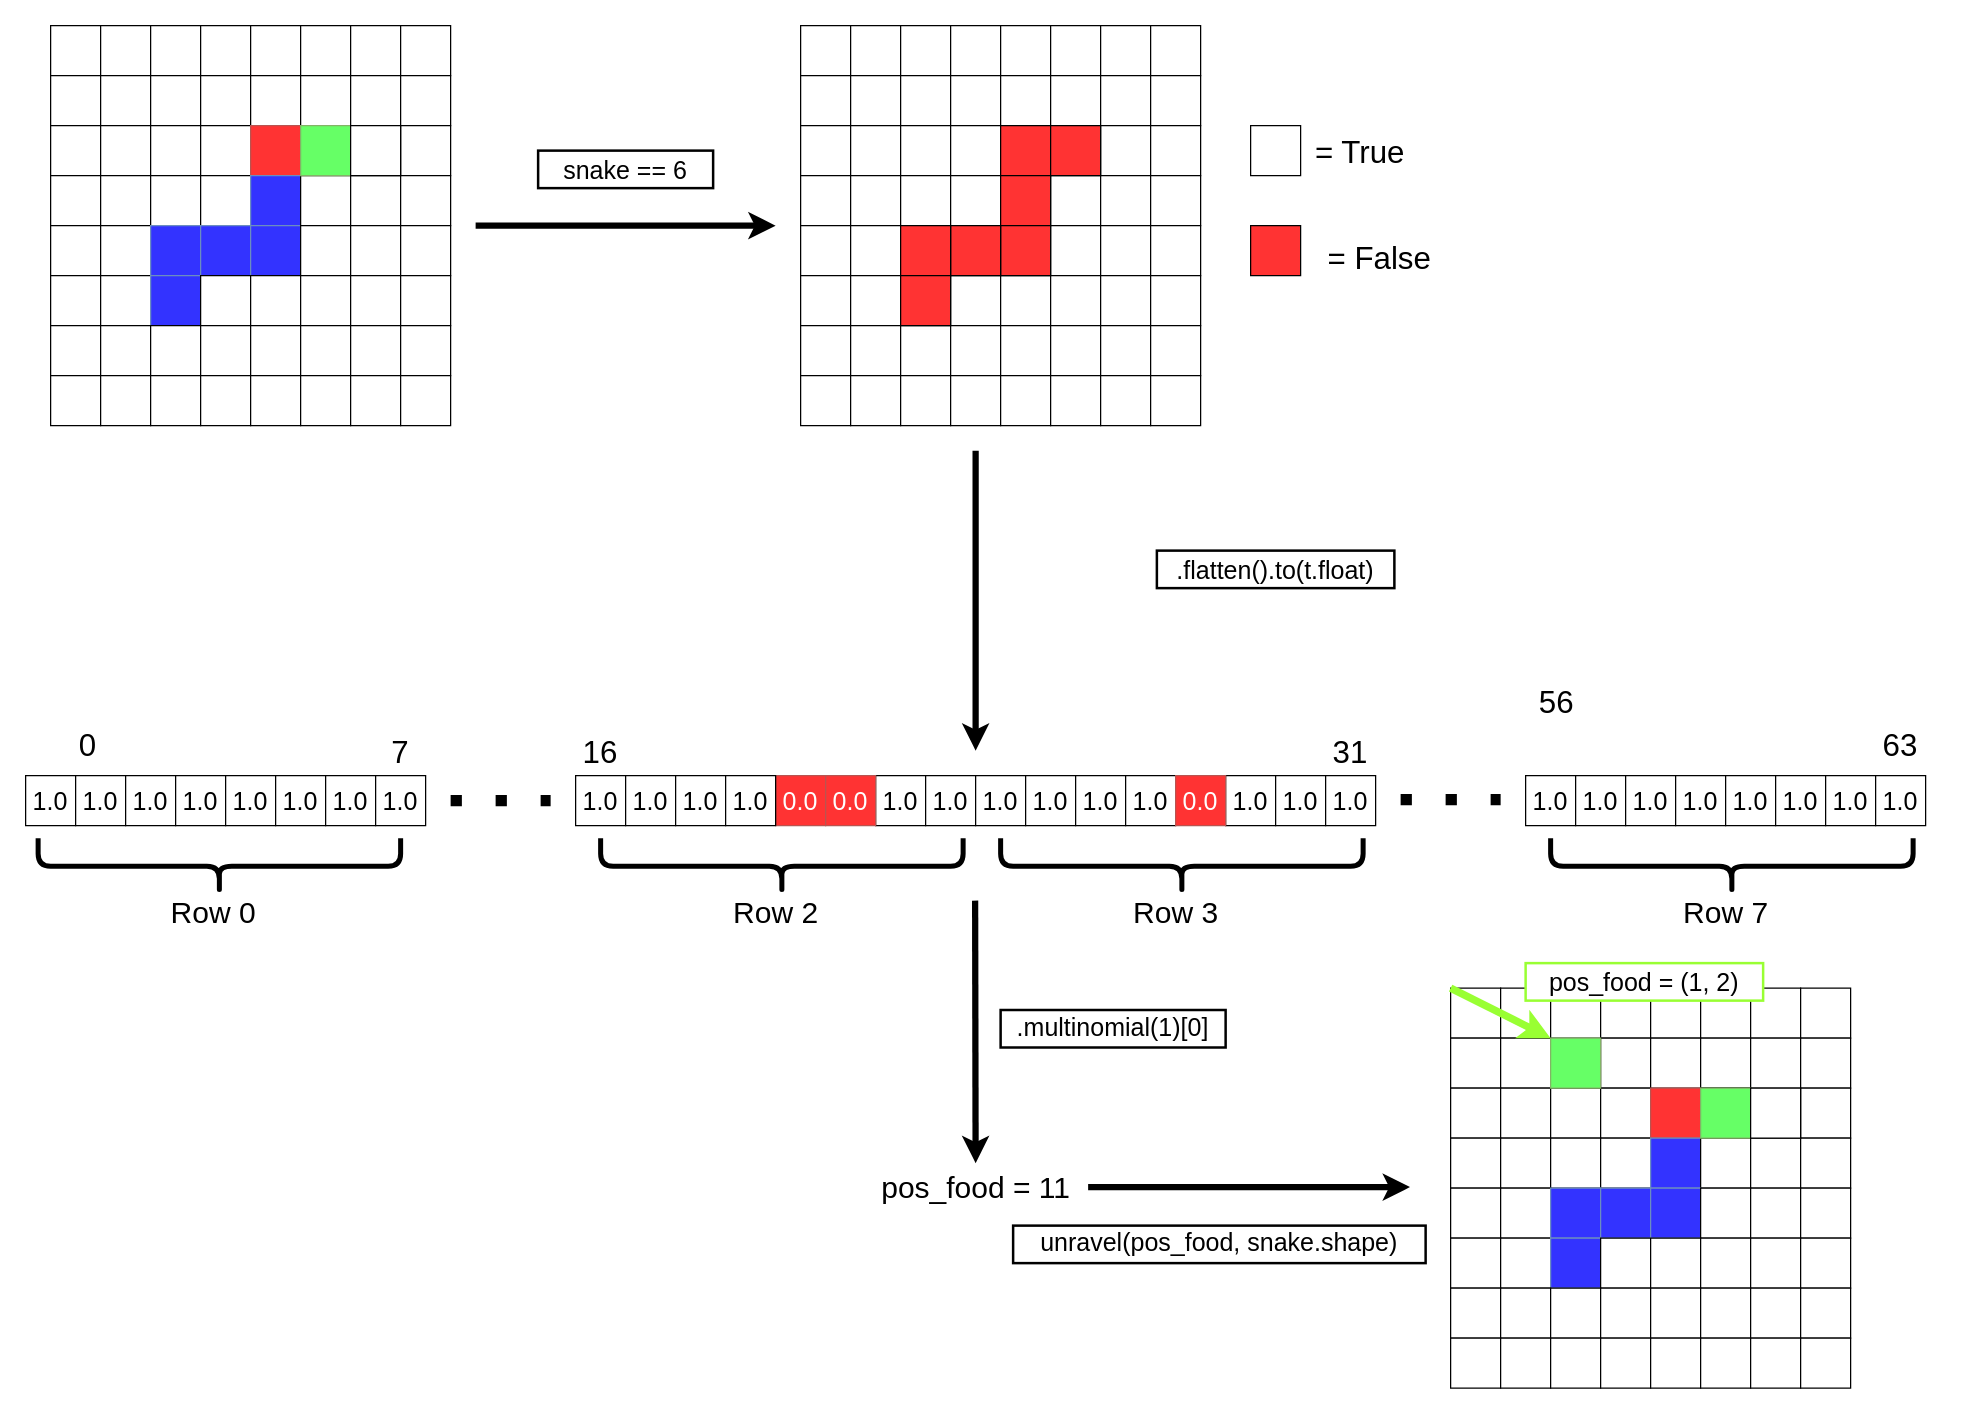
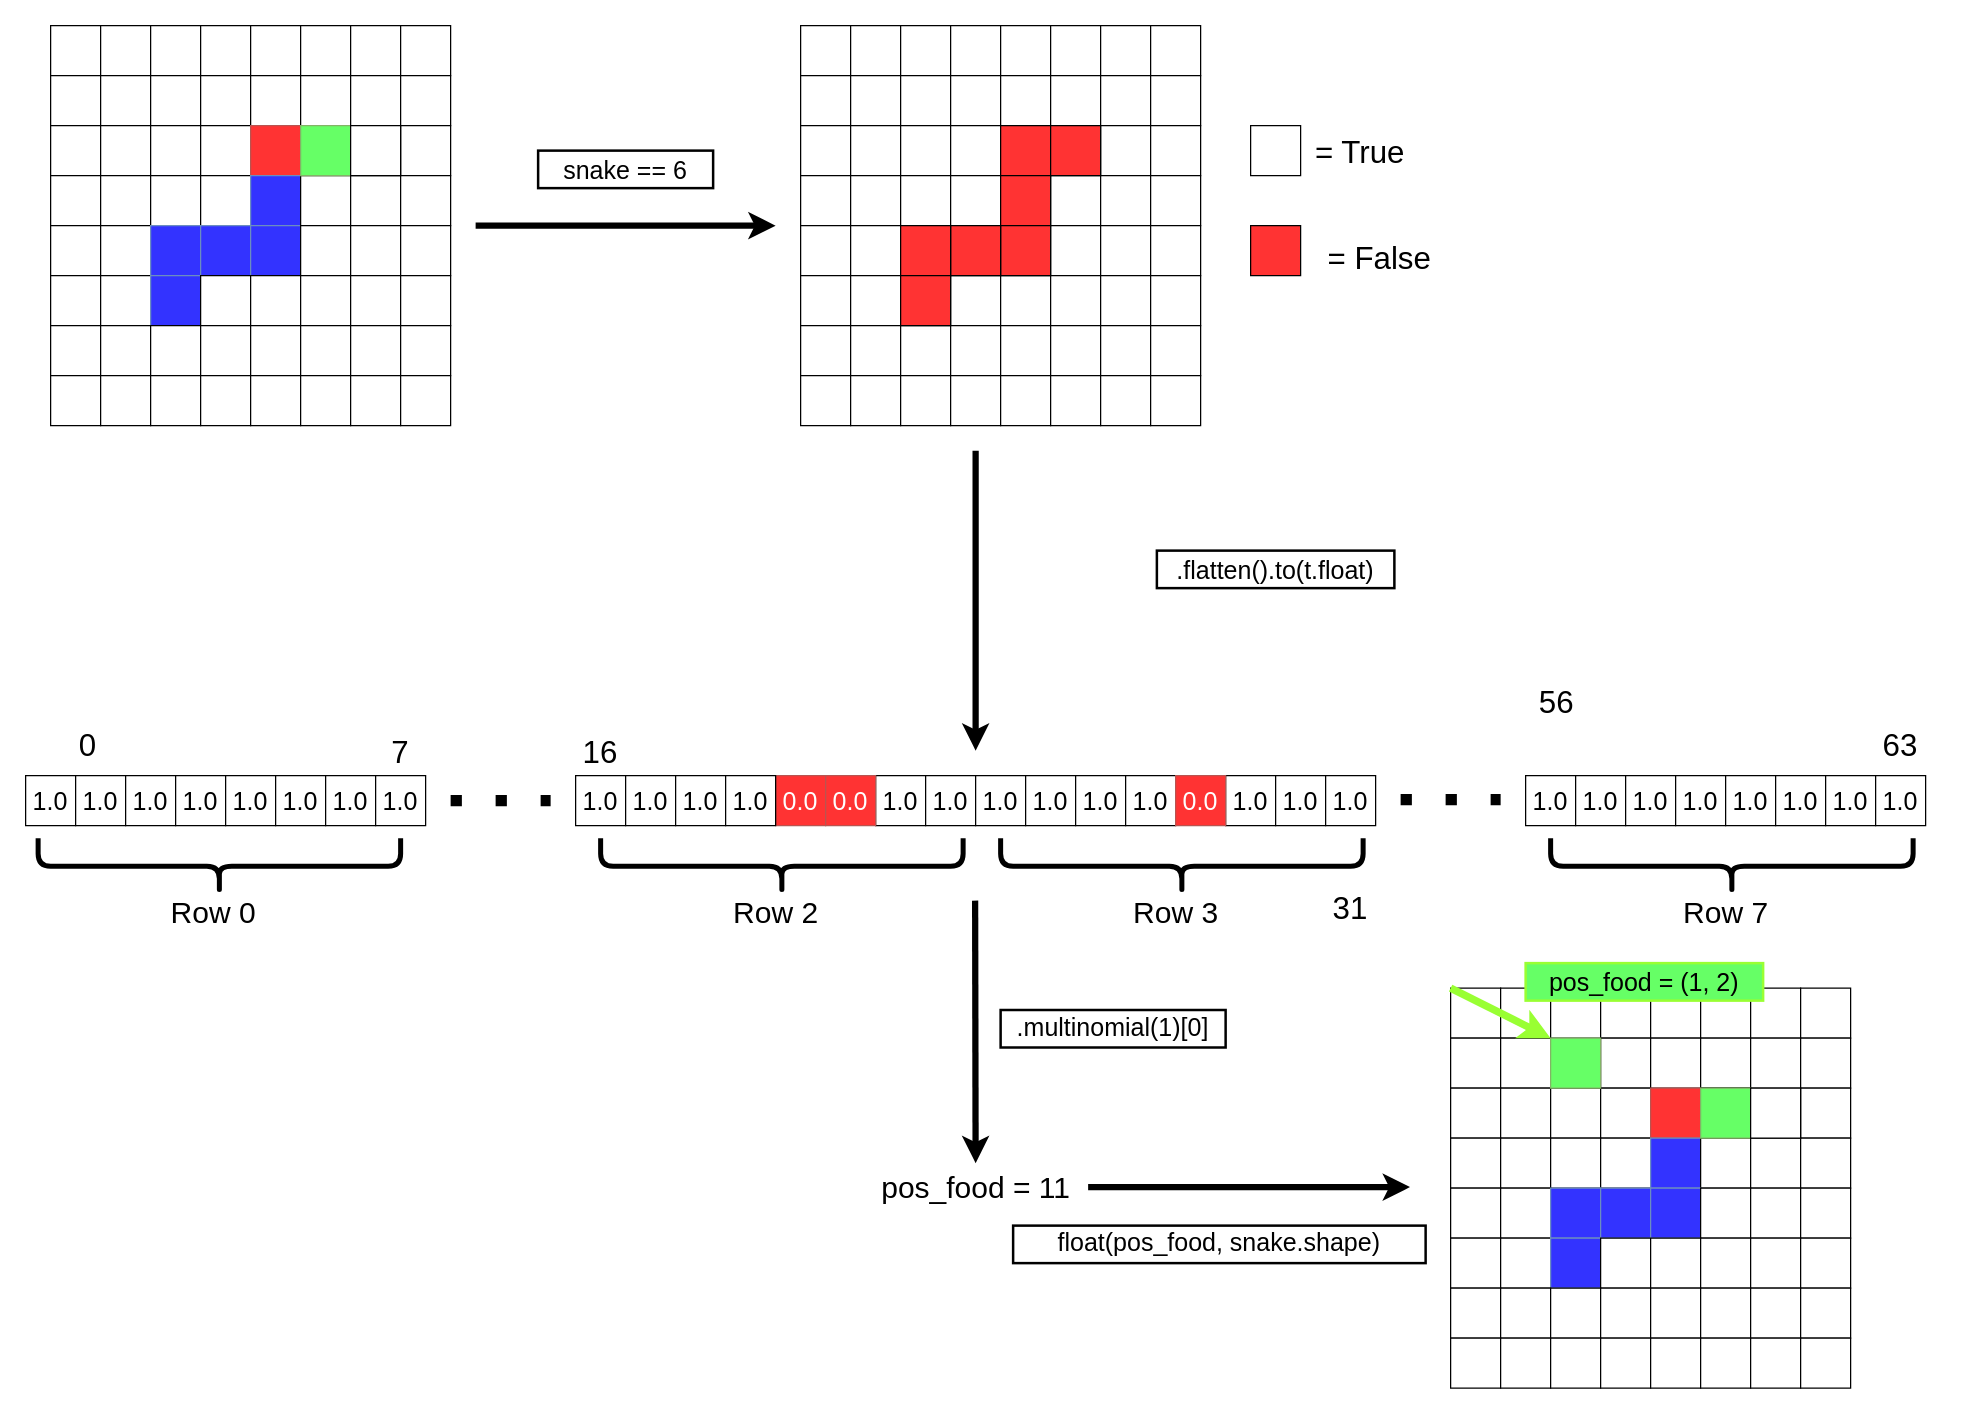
(1351, 751) -> (1351, 907)
(1644, 982) -> (1644, 982)
(1219, 1242) -> (1219, 1242)
